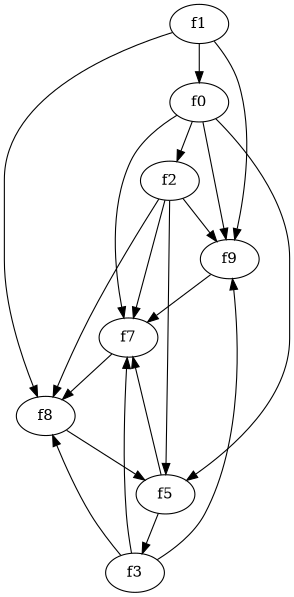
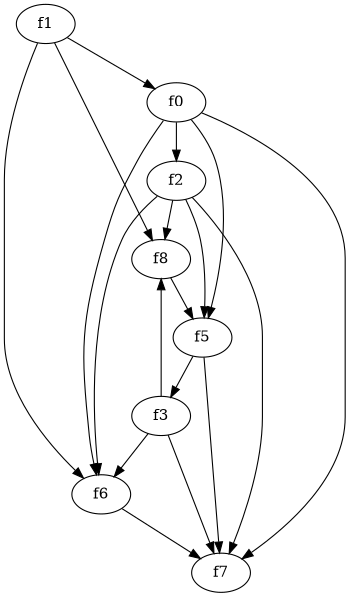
(230, 259) -> (101, 494)
(91, 373) -> none
